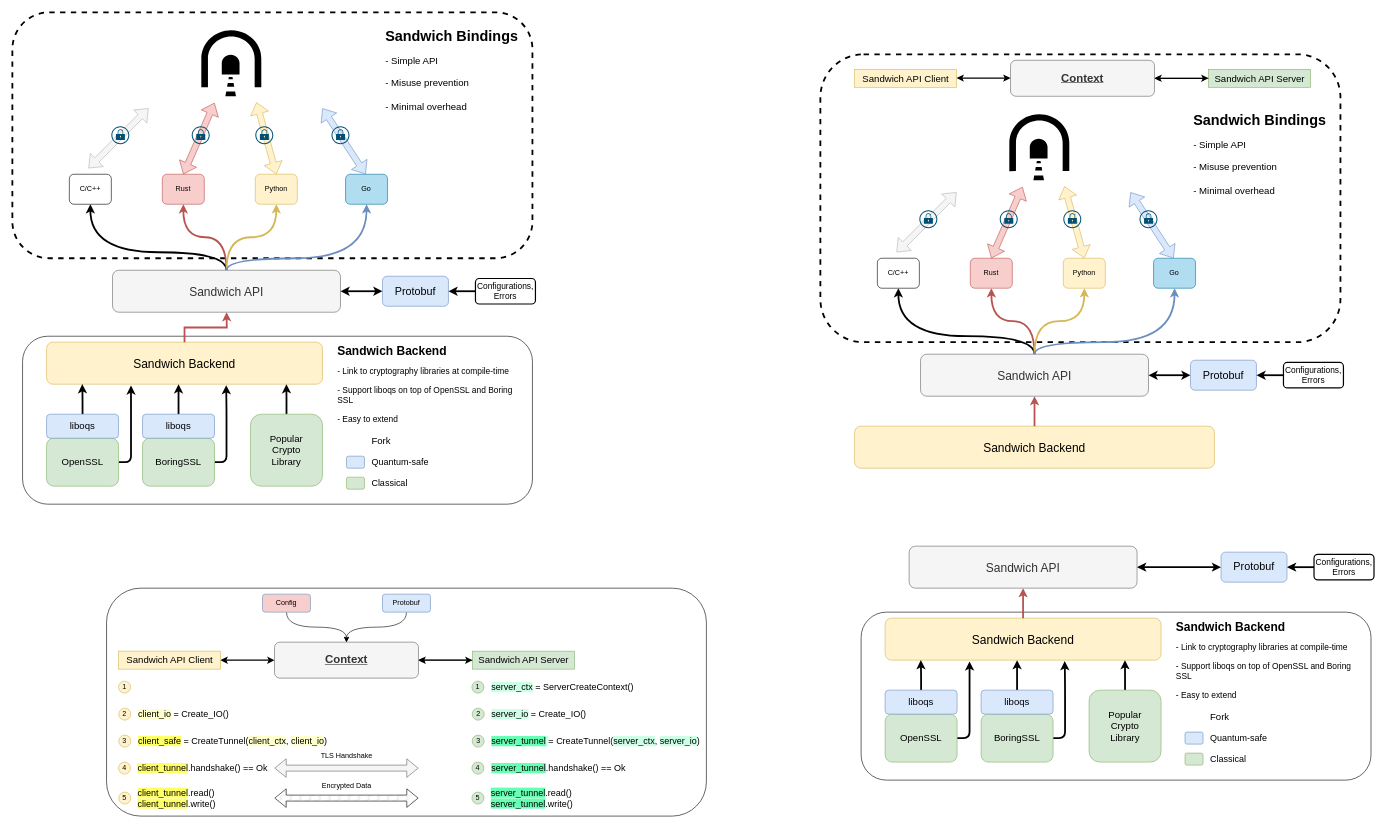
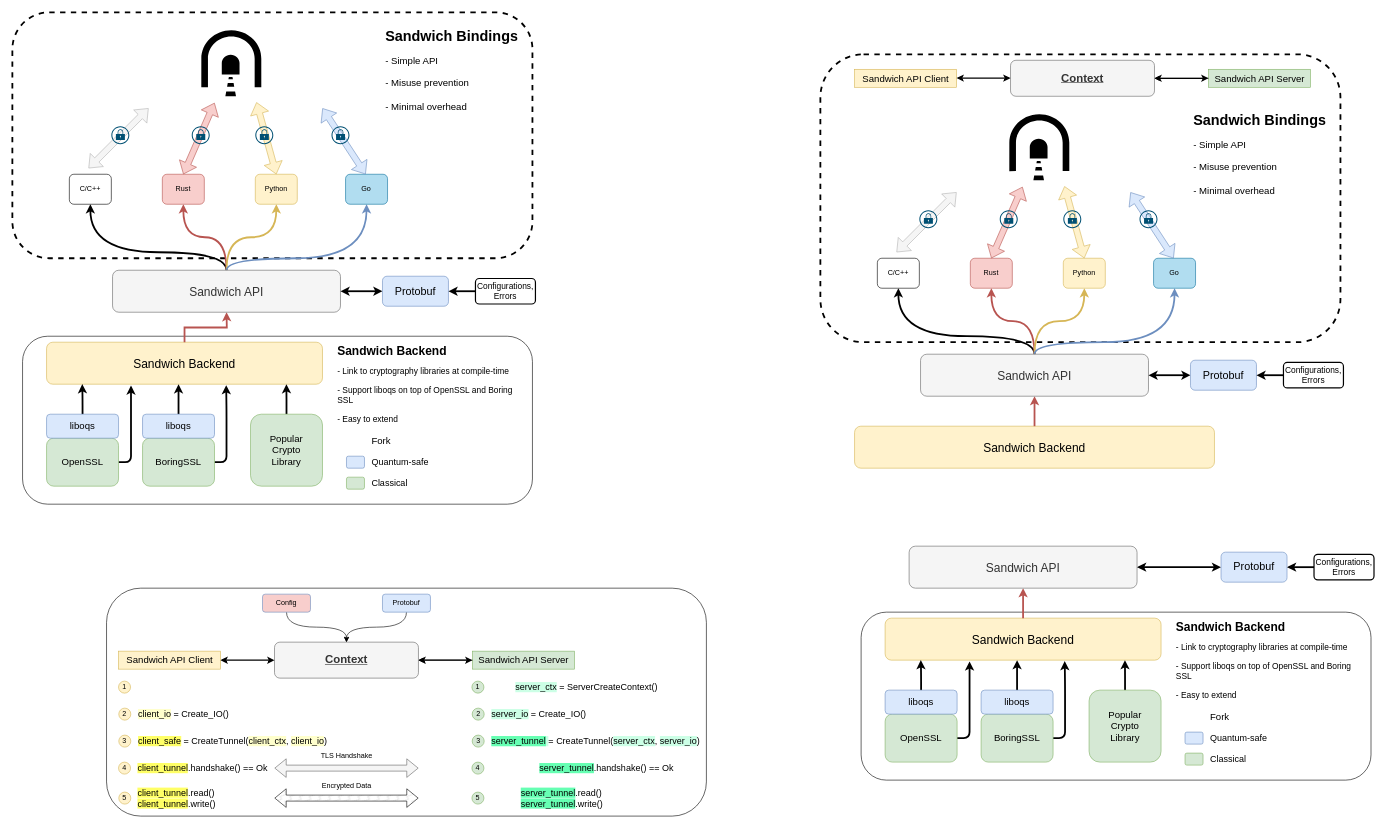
(568, 687) -> (592, 687)
(565, 768) -> (613, 768)
(538, 798) -> (568, 798)
